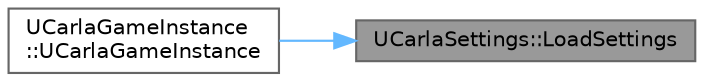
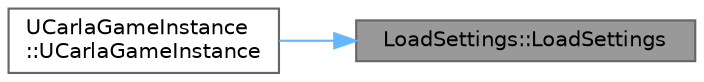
(526, 41) -> (526, 41)
